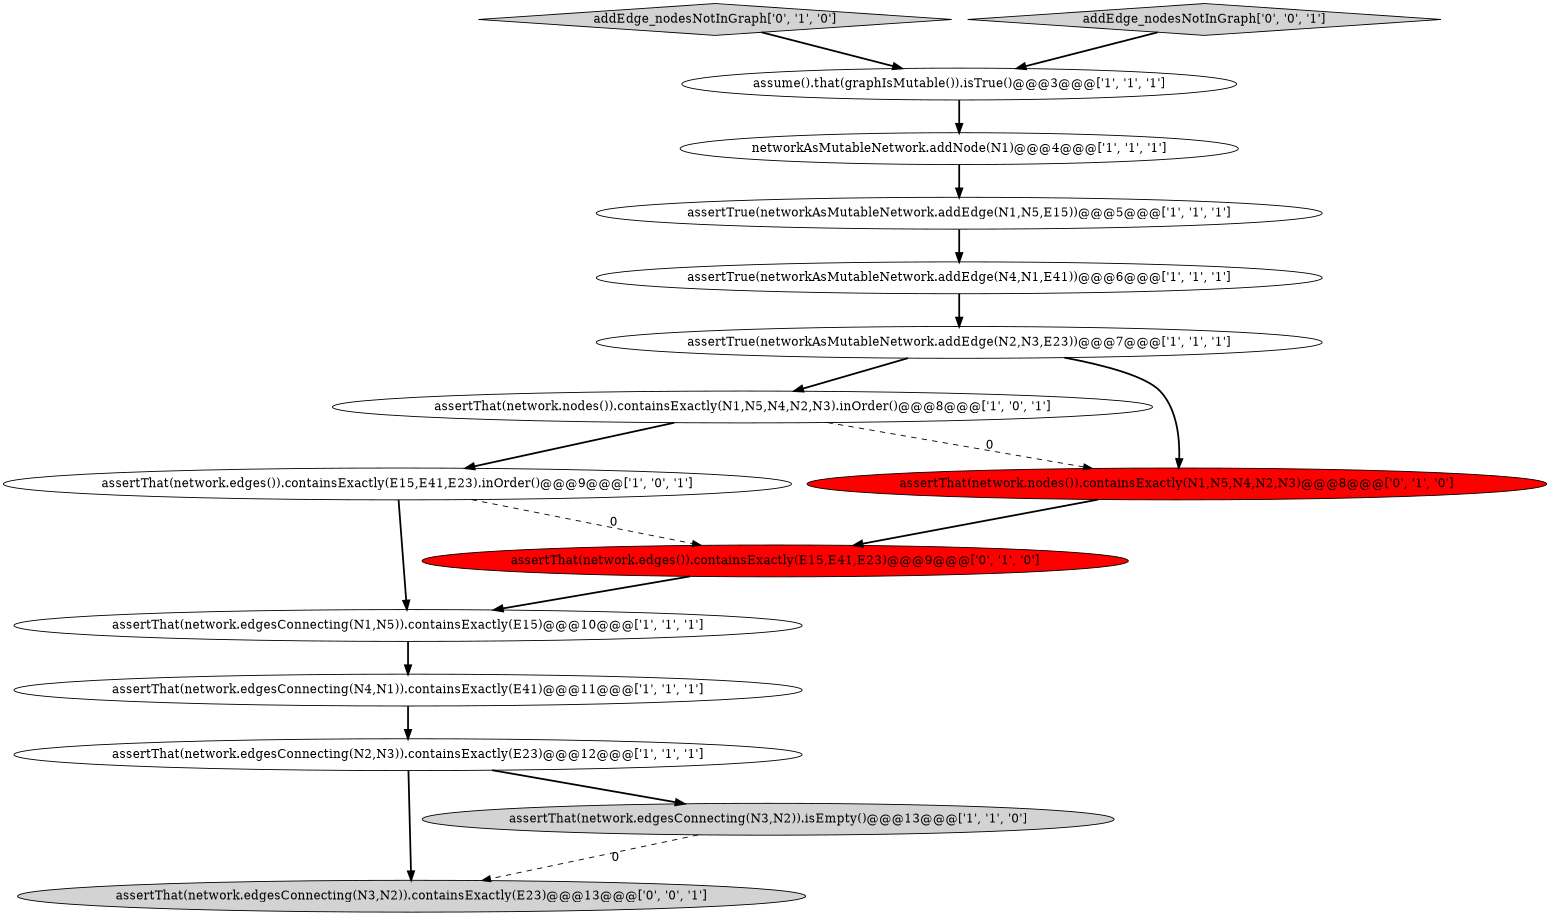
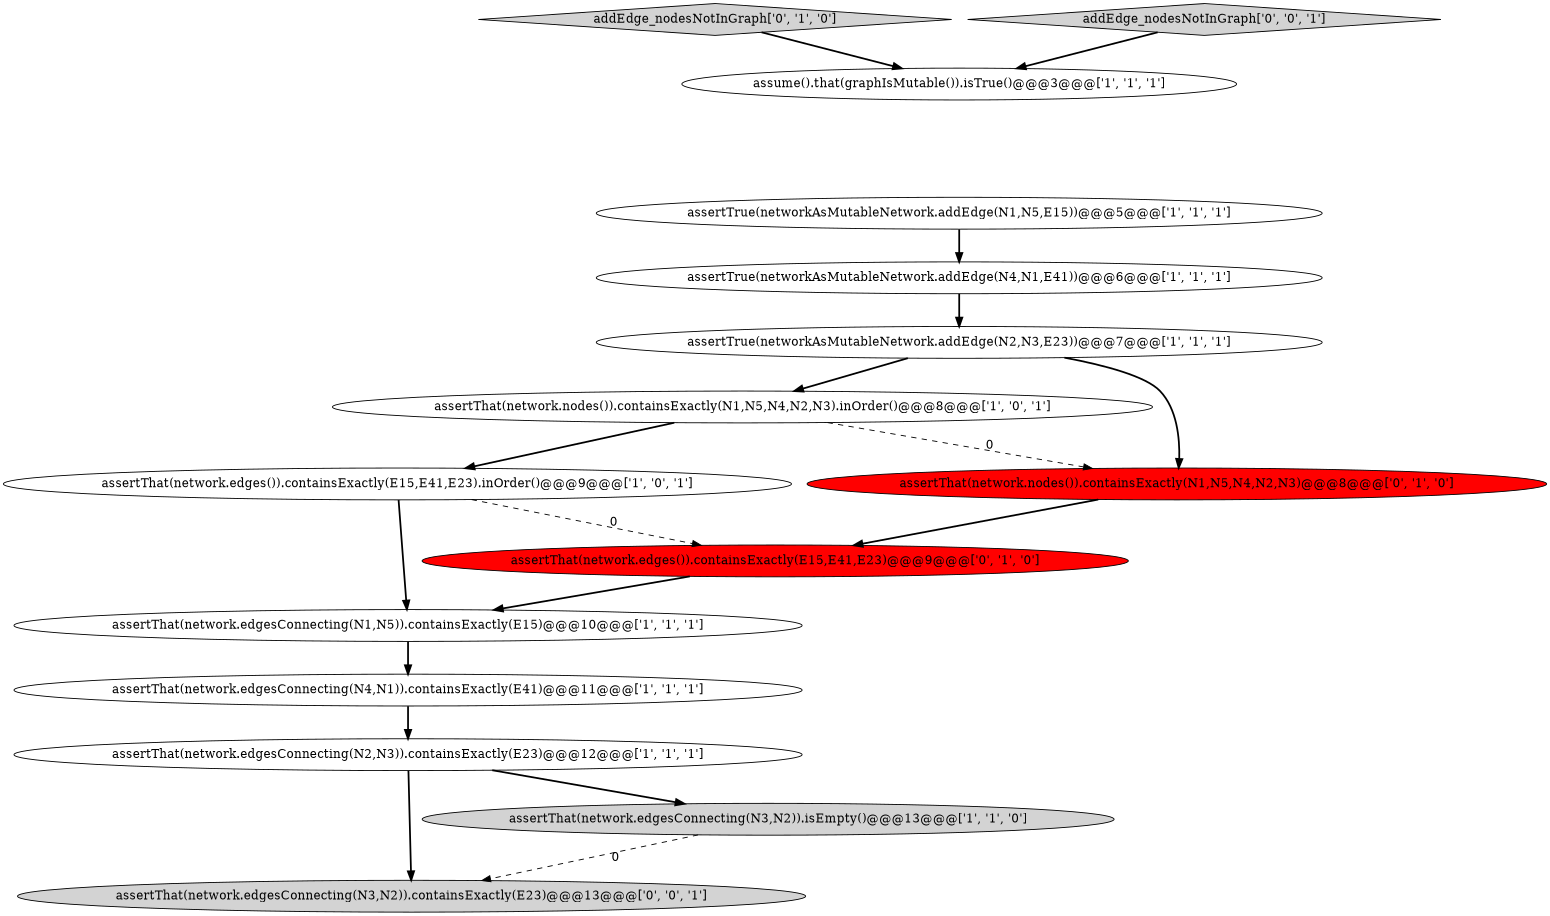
(959, 149) -> none
